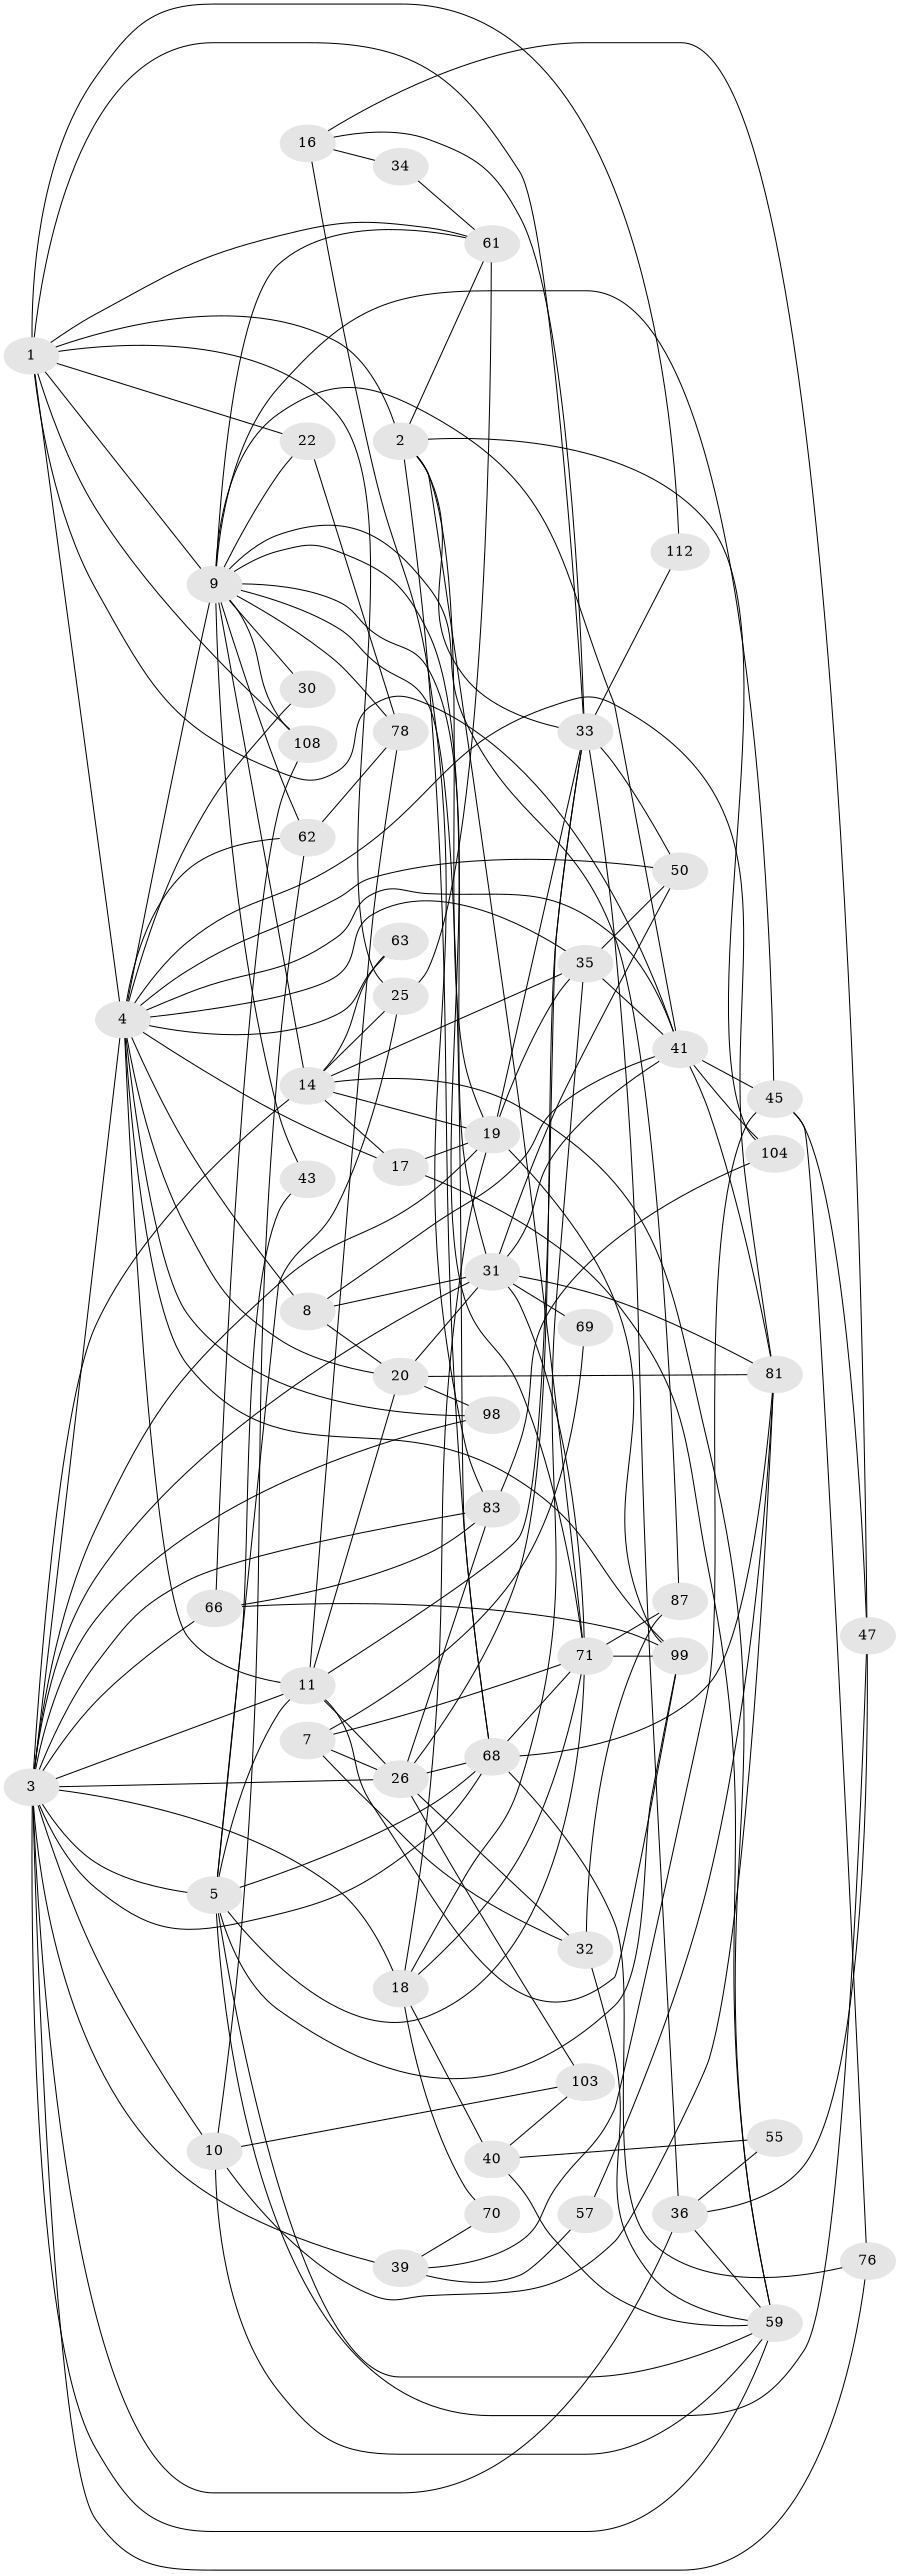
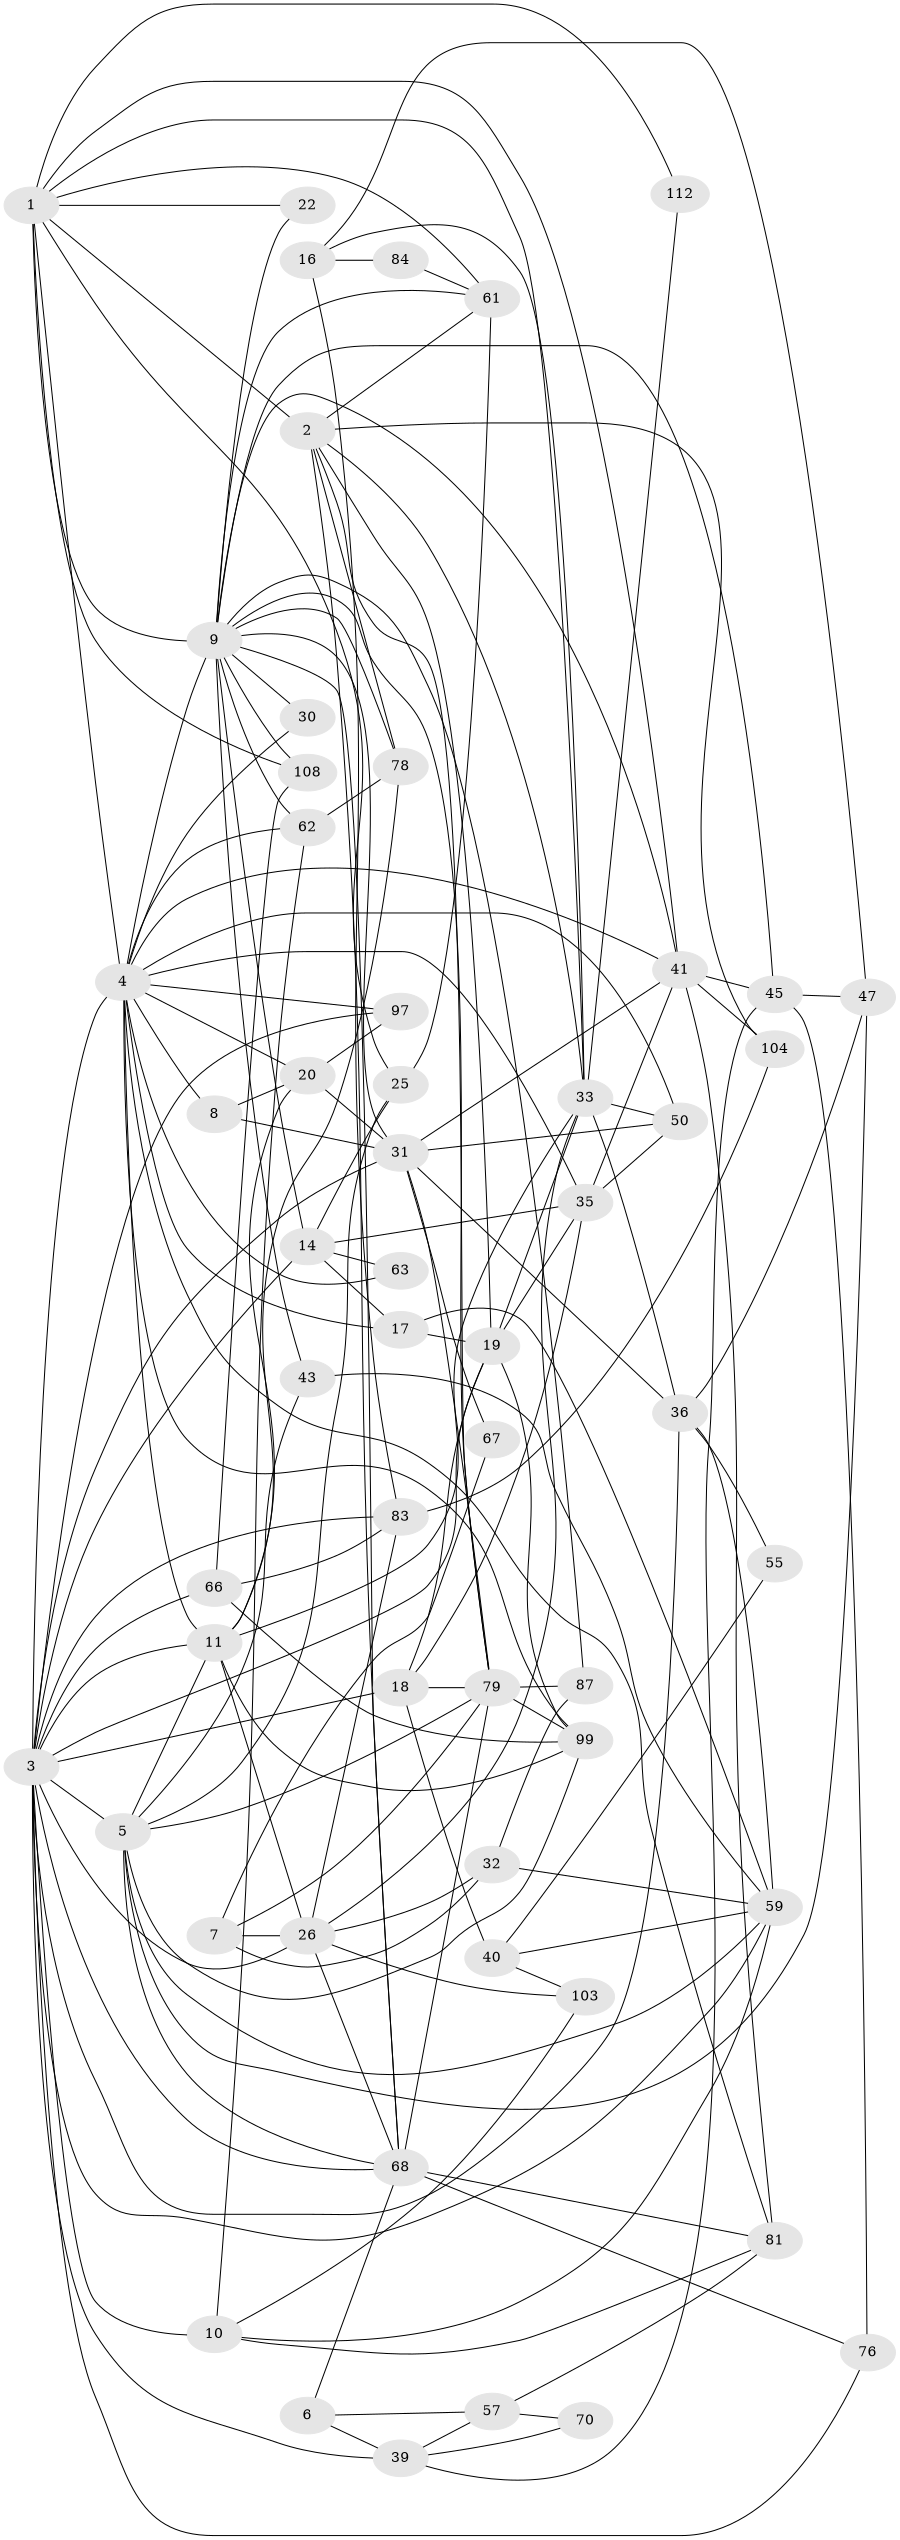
(401, 167) -> (401, 260)
(354, 587) -> (340, 546)
(400, 1110) -> none
(498, 1182) -> none
(645, 1312) -> (528, 1271)
(585, 1328) -> (492, 1440)
(588, 1376) -> none
(492, 1415) -> (401, 1012)
(733, 1579) -> (595, 1568)
(585, 1656) -> (492, 1688)
(428, 2102) -> (539, 2416)
none -> (308, 2416)
